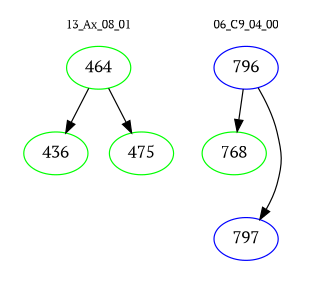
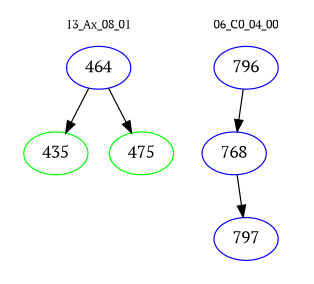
(246, 26) -> (246, 26)
(99, 68) -> (99, 68)
(280, 148) -> (239, 190)
(56, 153) -> (56, 153)
(234, 153) -> (234, 153)
